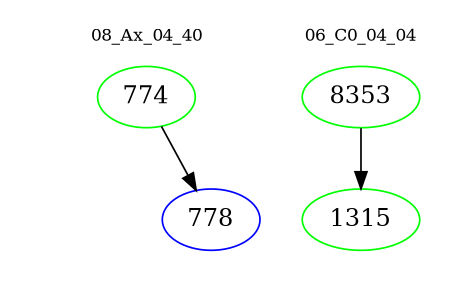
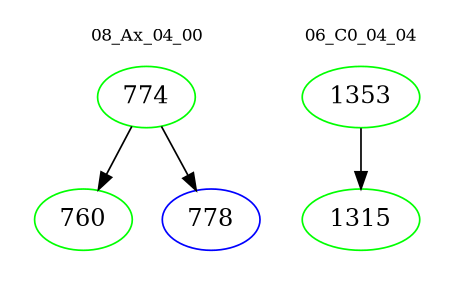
(147, 37) -> (147, 37)
(361, 97) -> (361, 97)
none -> (83, 220)
